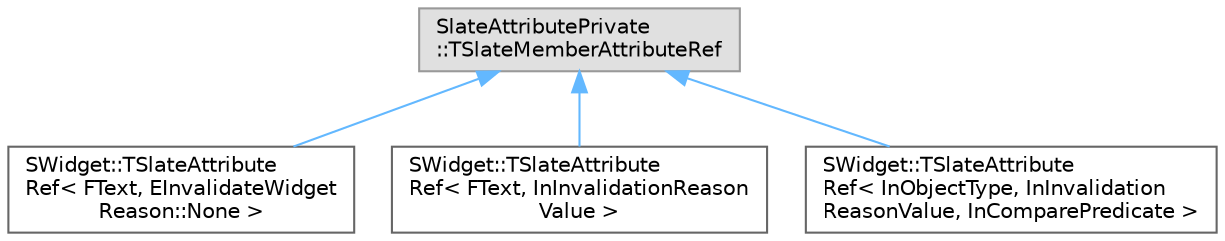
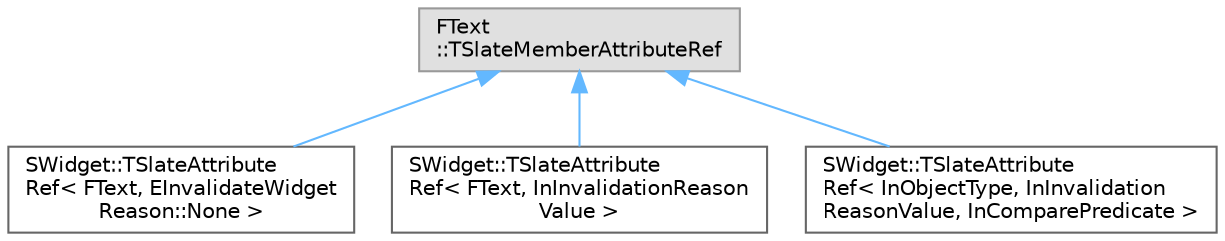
(579, 40) -> (579, 40)
